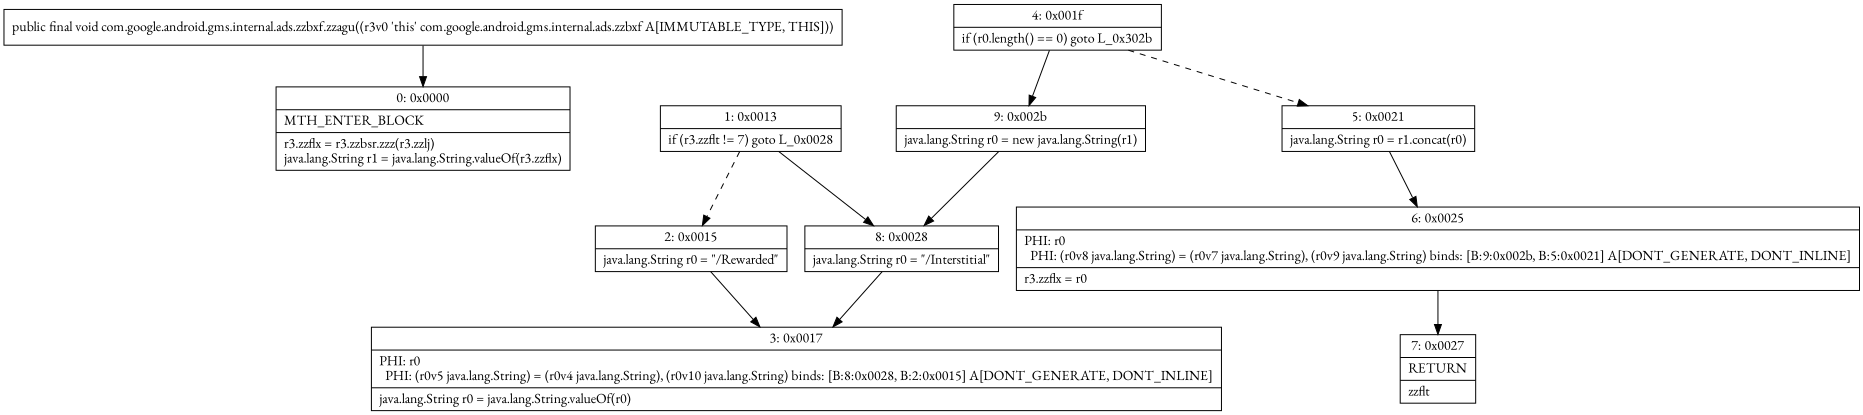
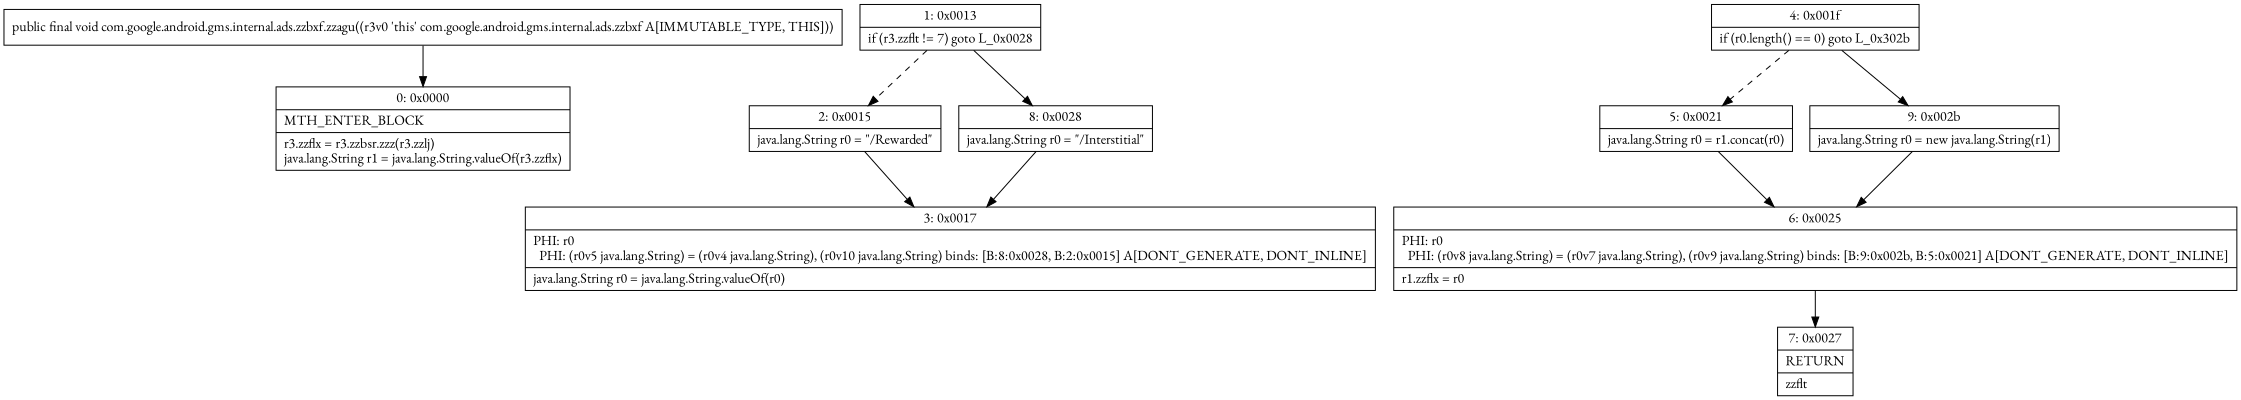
(965, 185) -> (1888, 176)
(1056, 279) -> (1433, 279)
